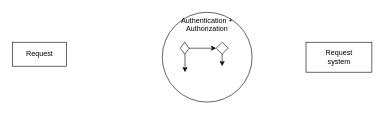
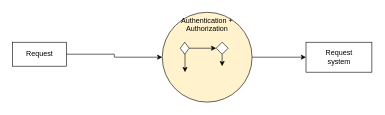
none -> (114, 55)
(207, 57) -> (207, 57)
none -> (300, 57)
